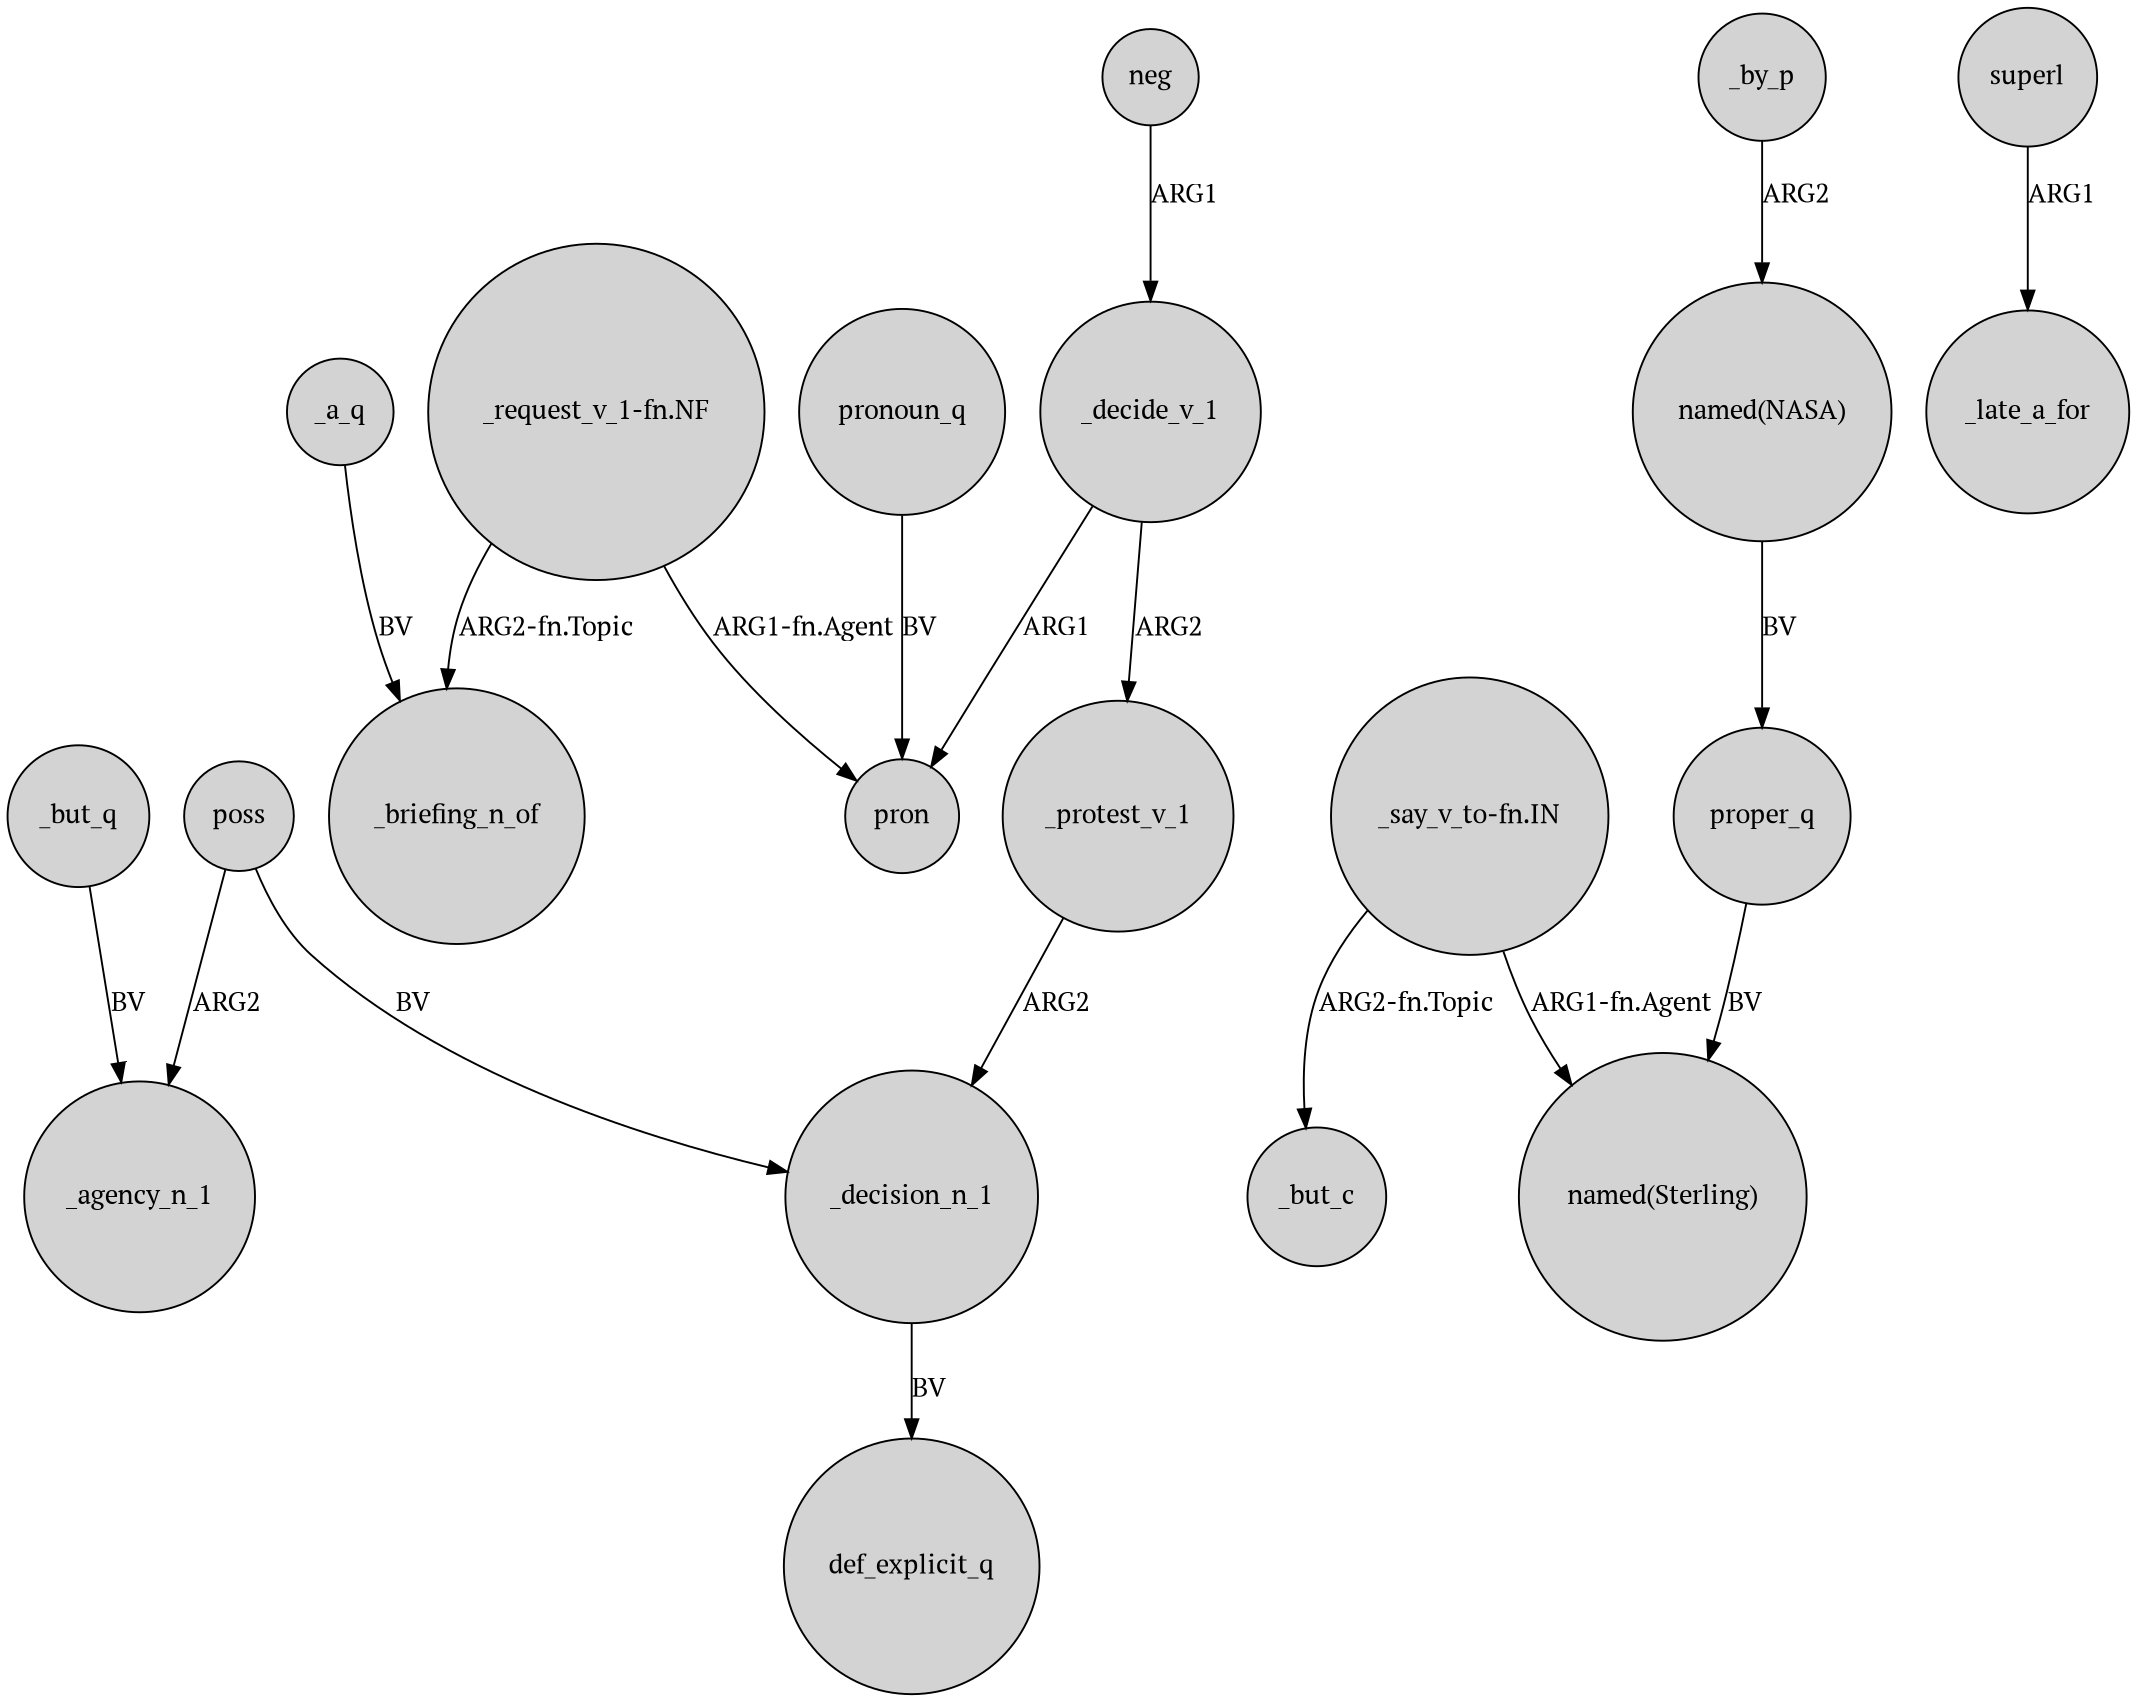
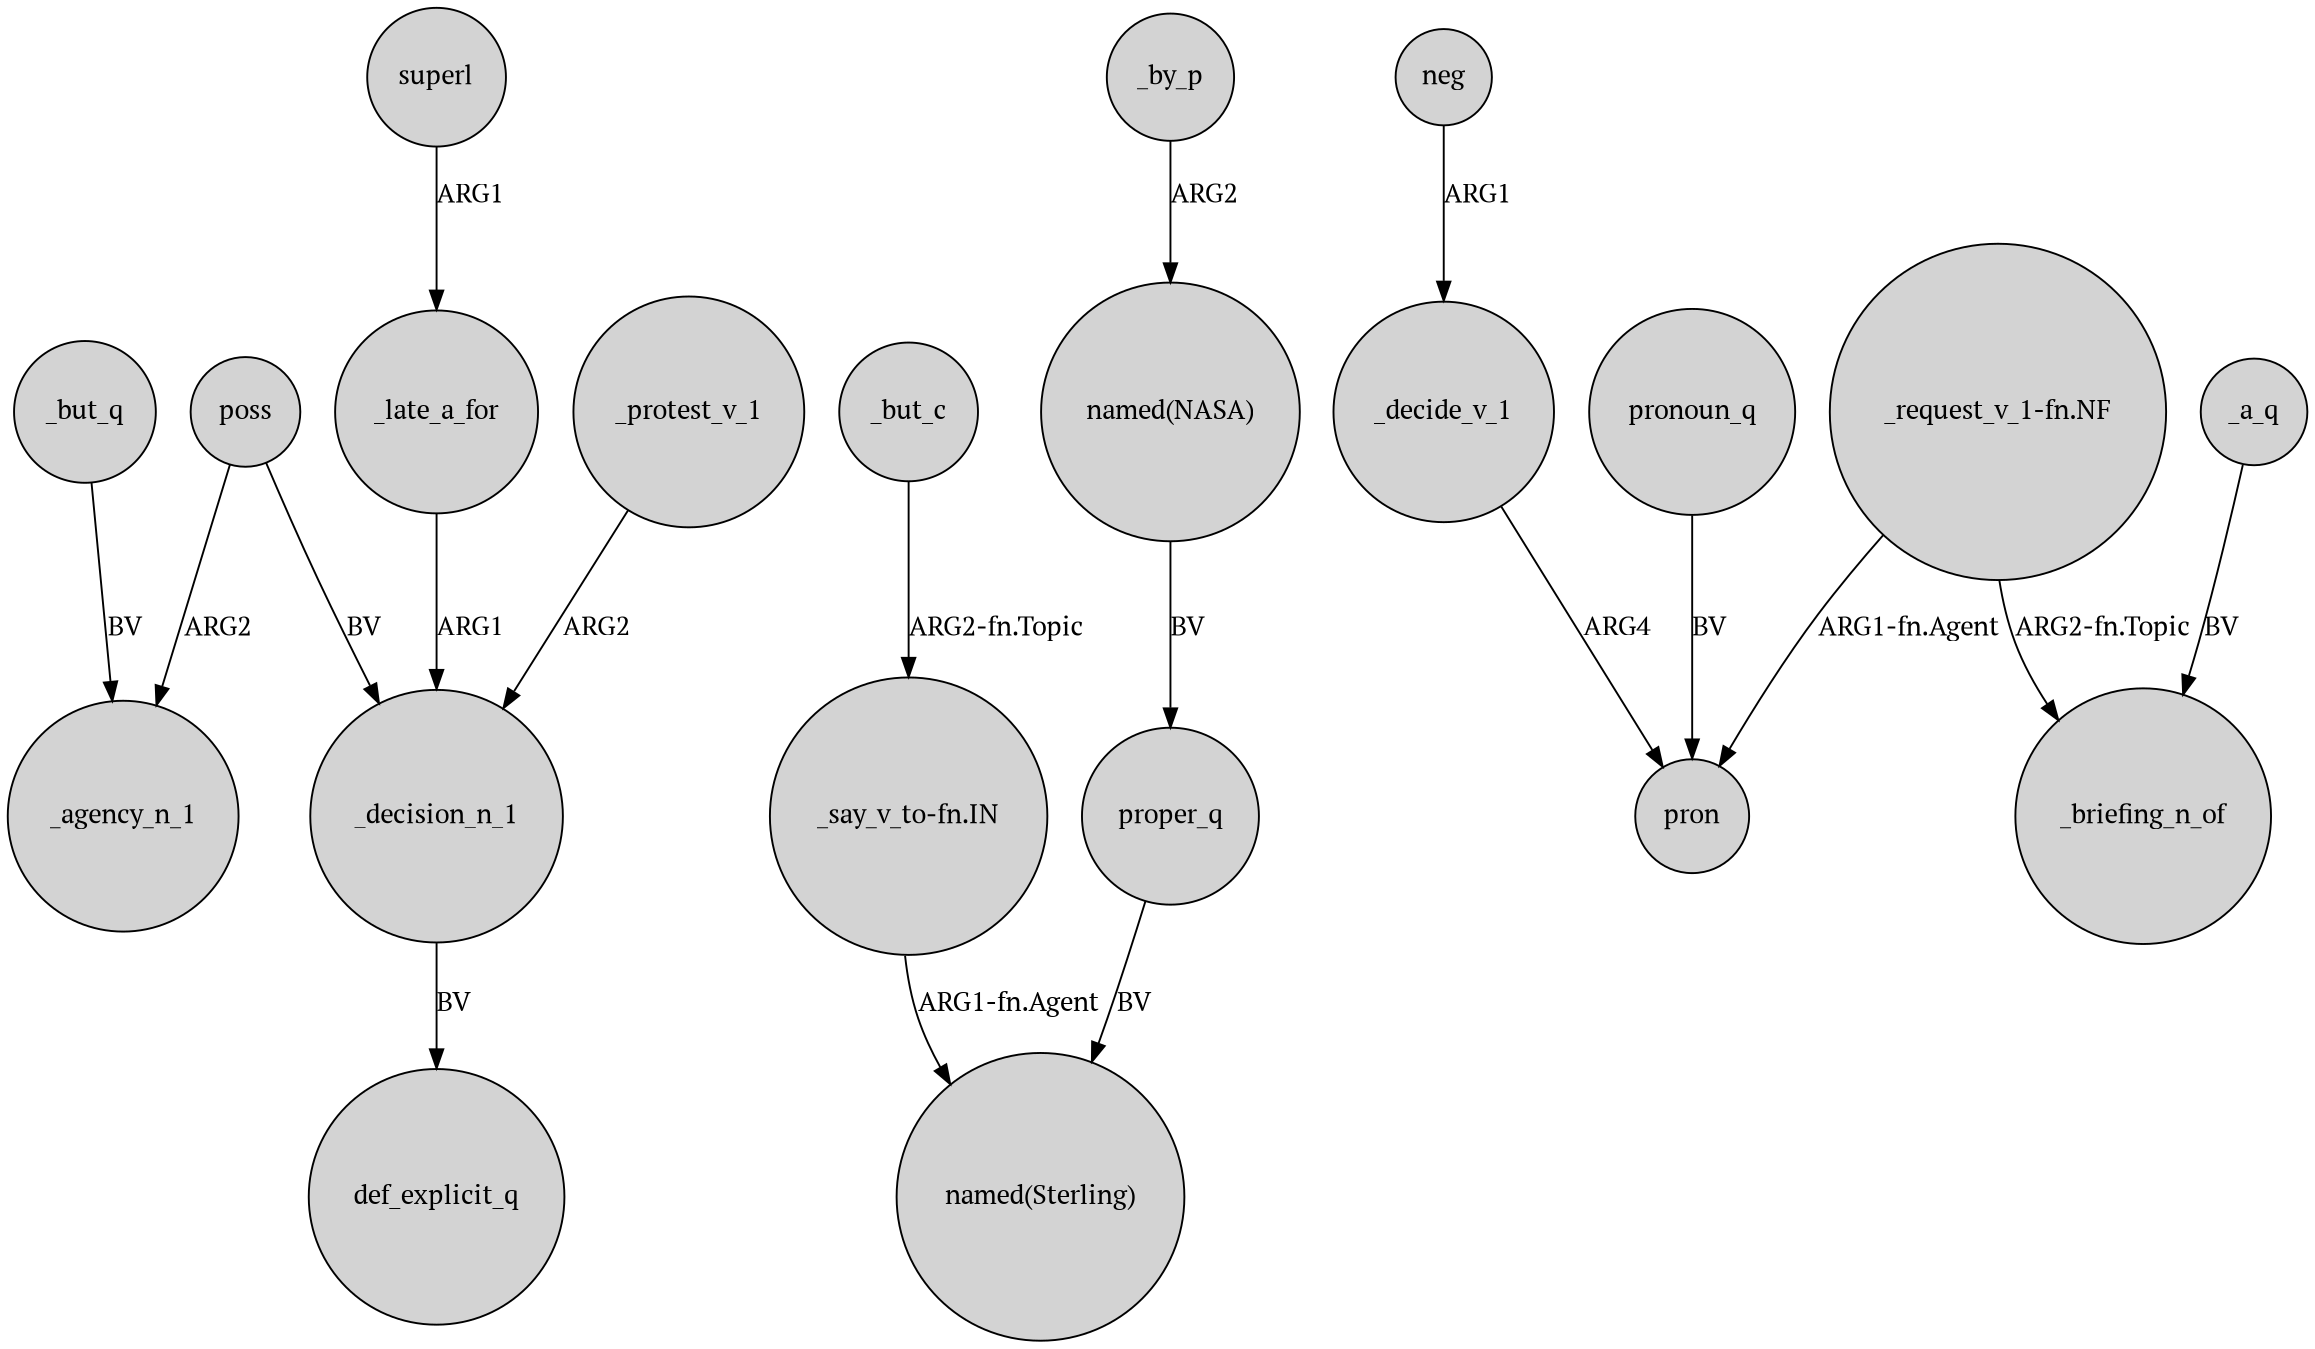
none -> (437, 592)
(1135, 602) -> none
(1057, 628) -> (1618, 628)
(1314, 1003) -> (909, 570)
